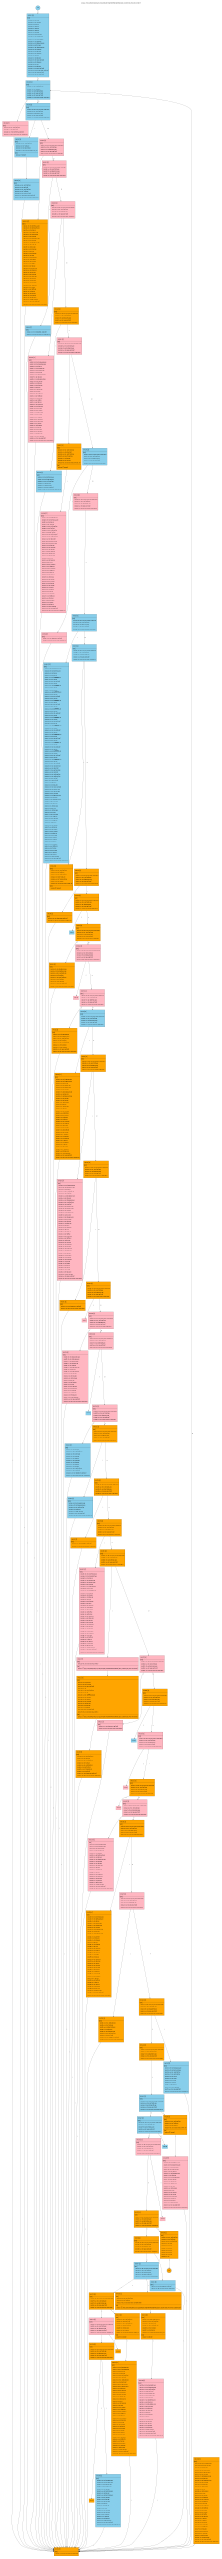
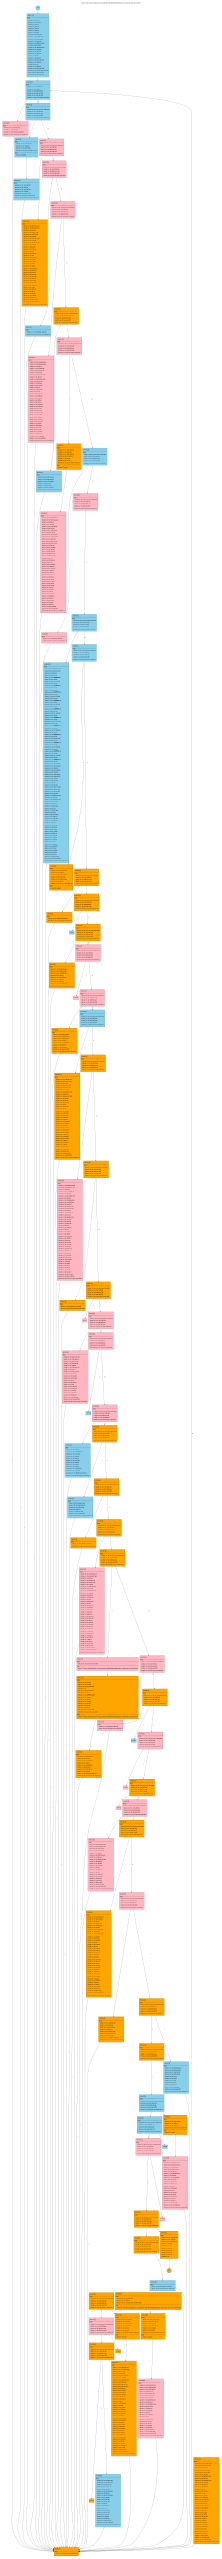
(146, 2271) -> none
